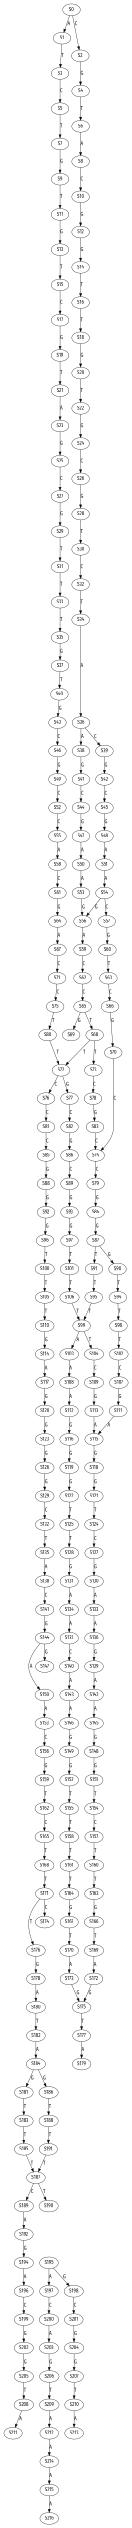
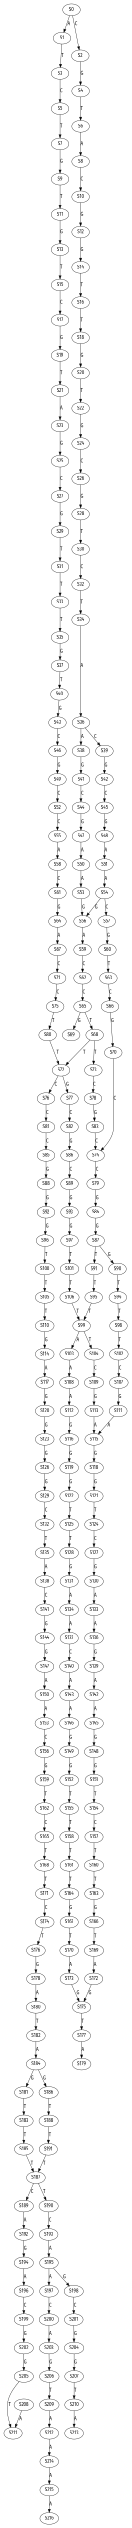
(29, 1665) -> (45, 1679)
(29, 1919) -> (41, 1935)
none -> (49, 2234)
(24, 2389) -> (8, 2401)
